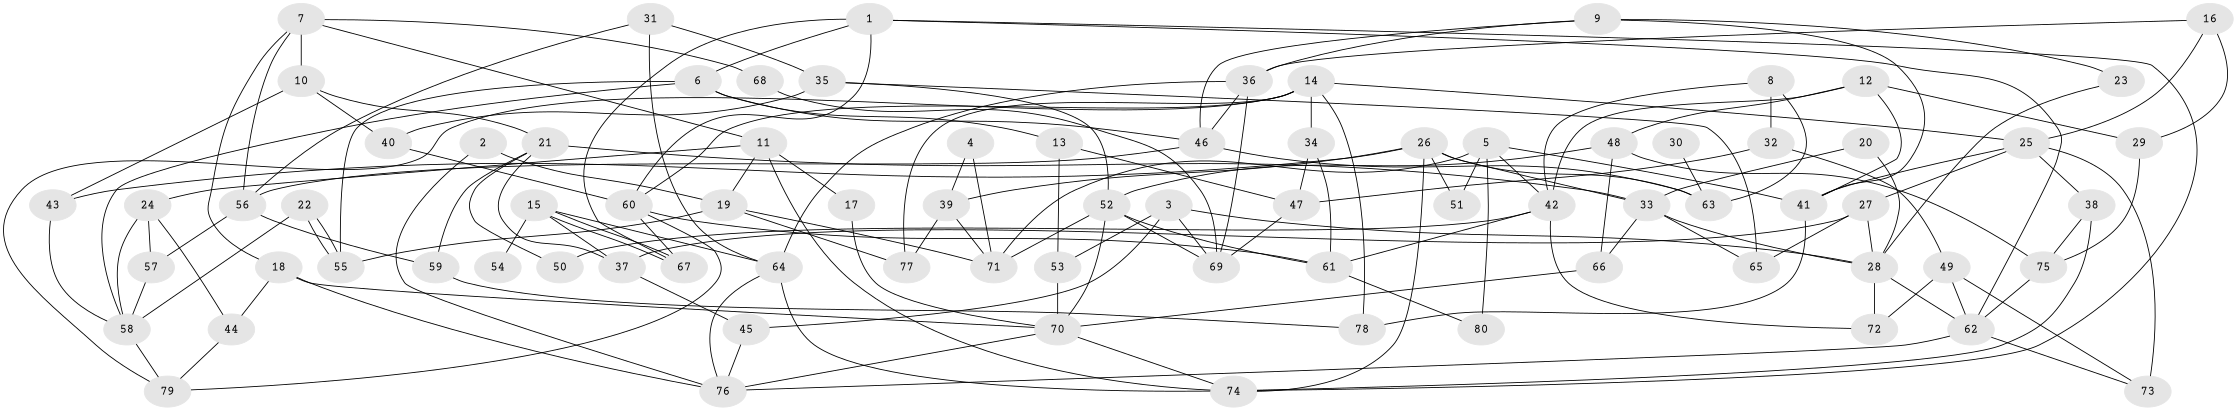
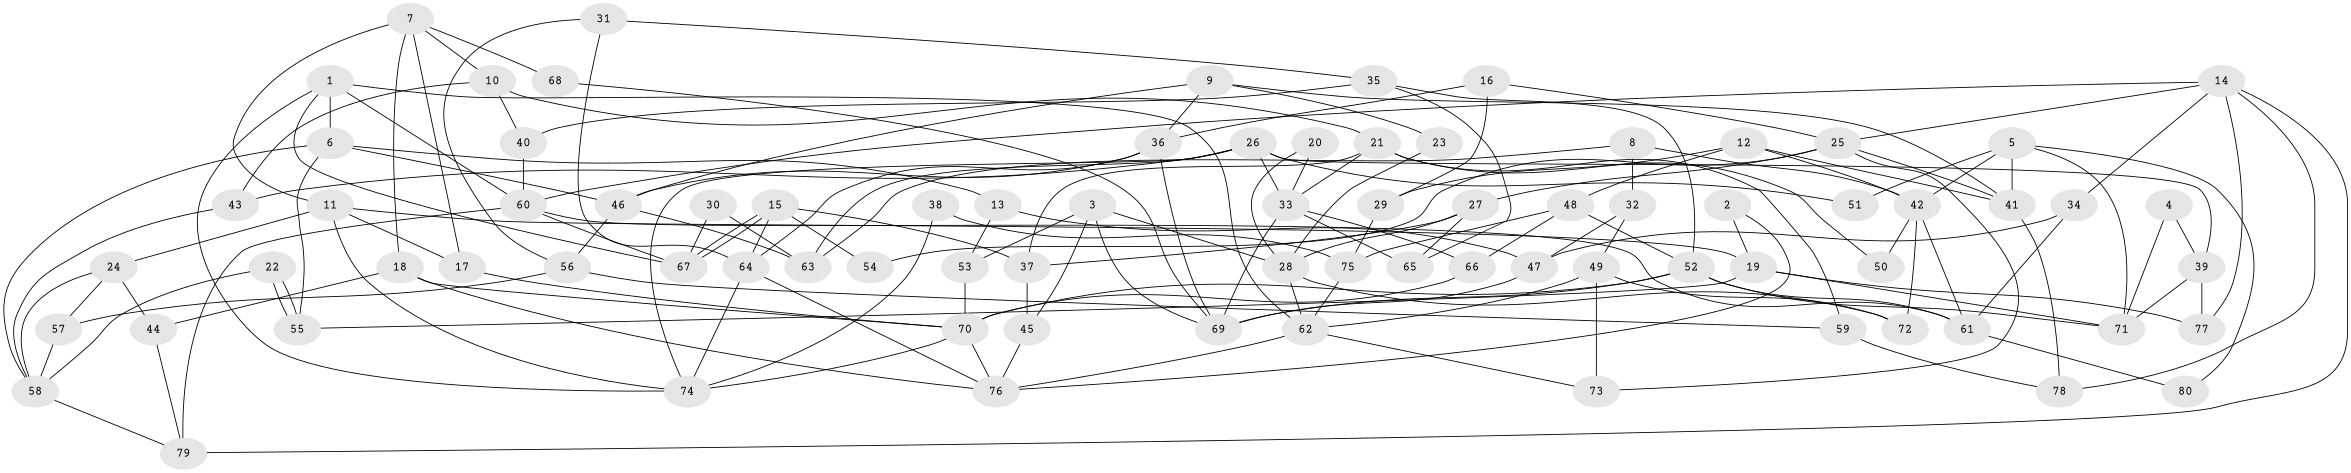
(256, 112) -> (435, 138)
(2059, 174) -> (1409, 222)
none -> (699, 236)
(1748, 241) -> (1243, 275)
